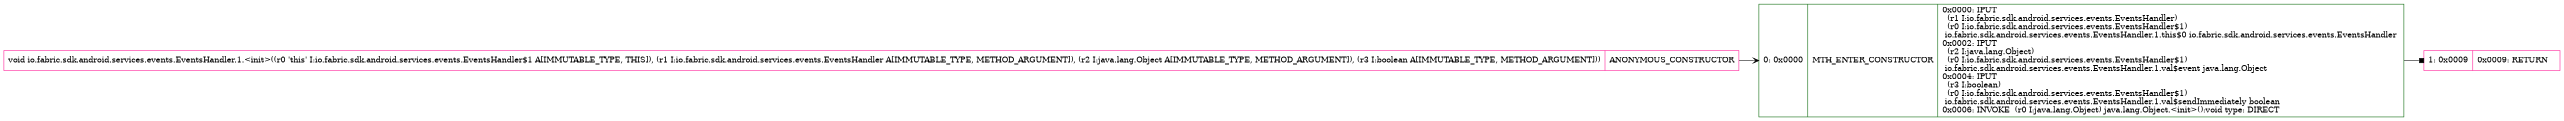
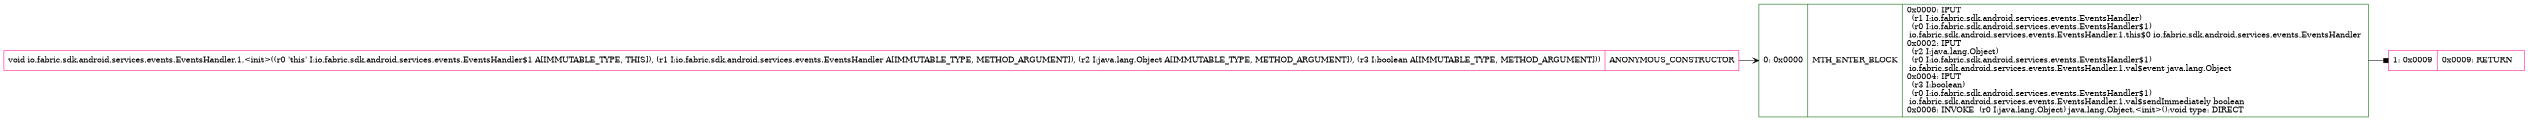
(1873, 60) -> (1855, 60)
